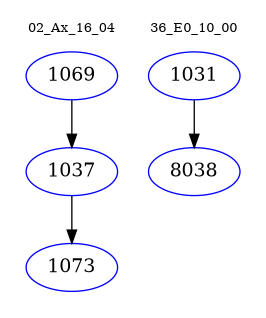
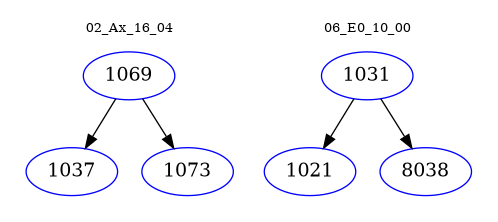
(194, 29) -> (368, 29)
none -> (310, 172)
(72, 213) -> (155, 118)
